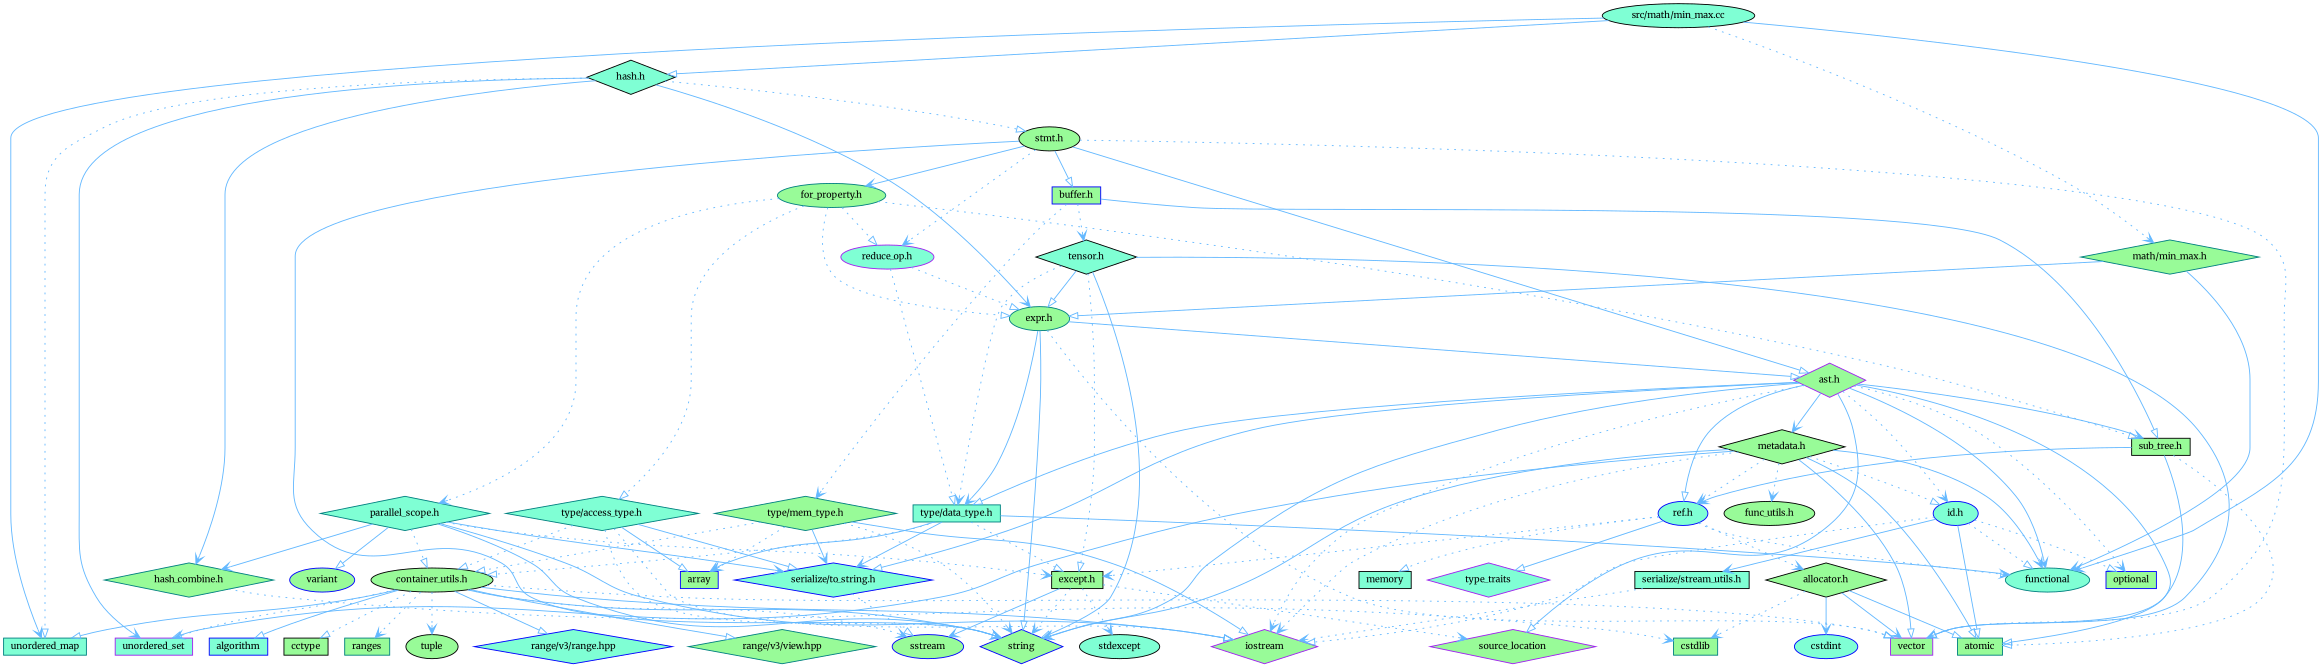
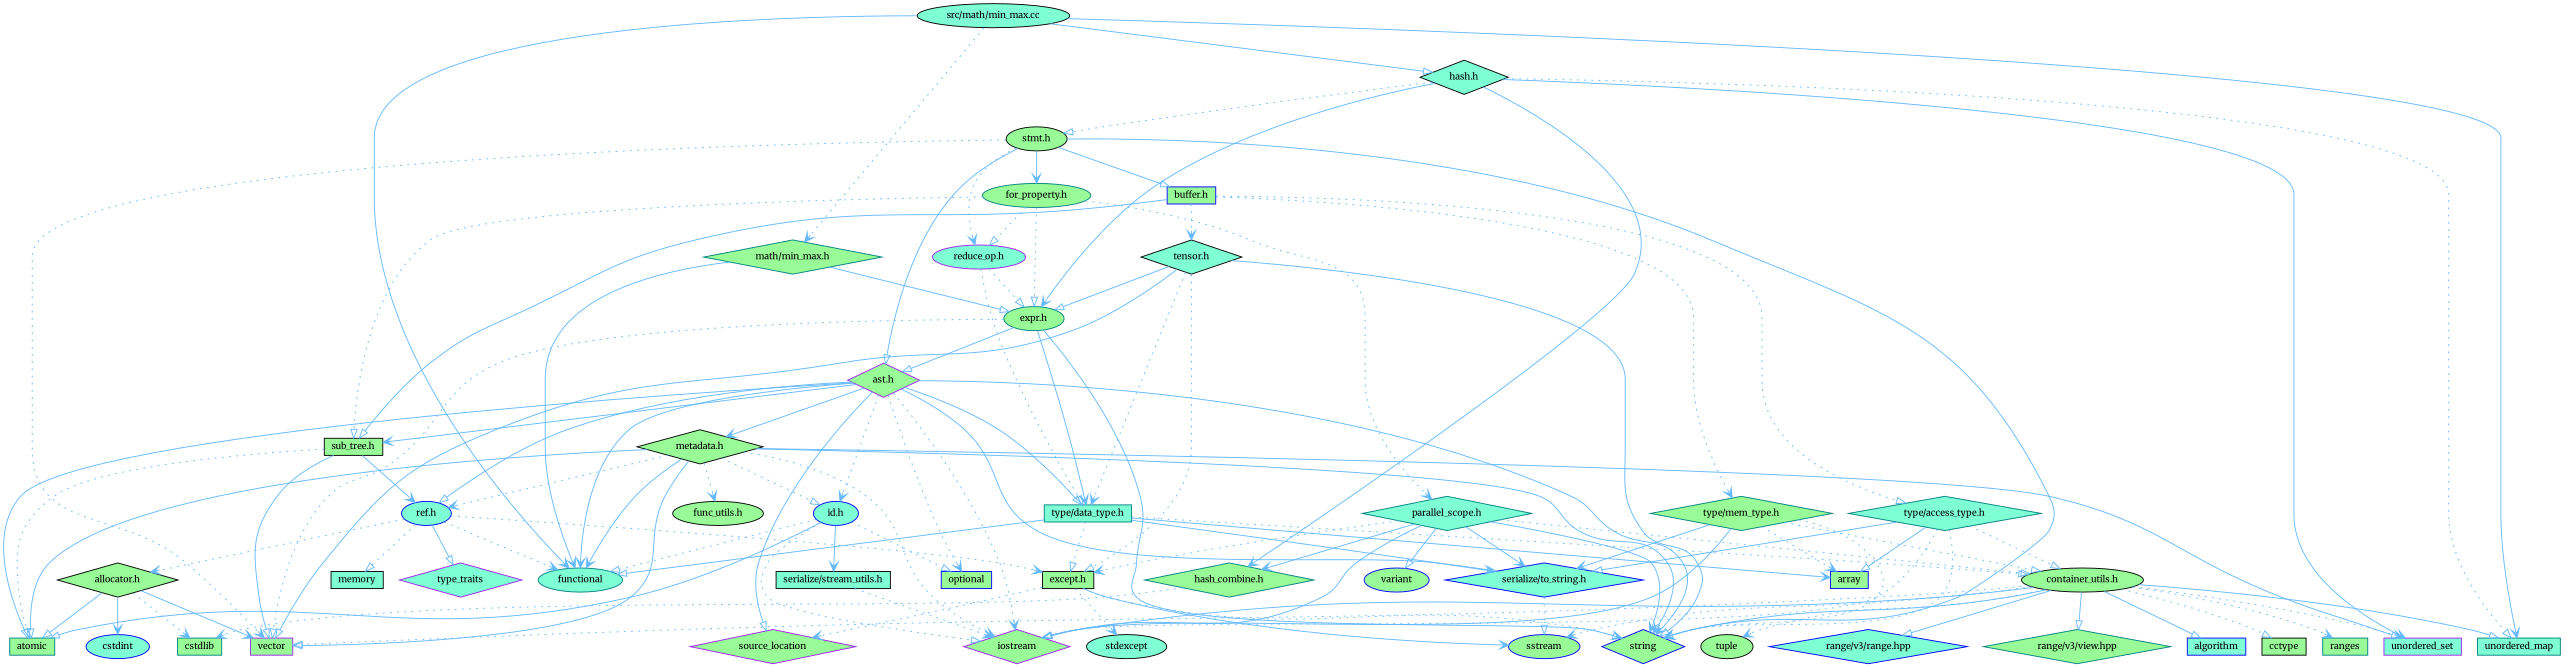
(691, 332) -> (1632, 234)
